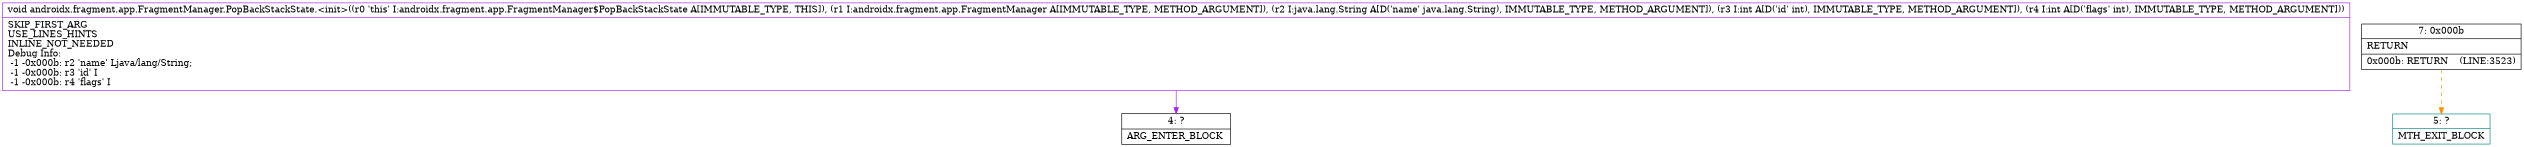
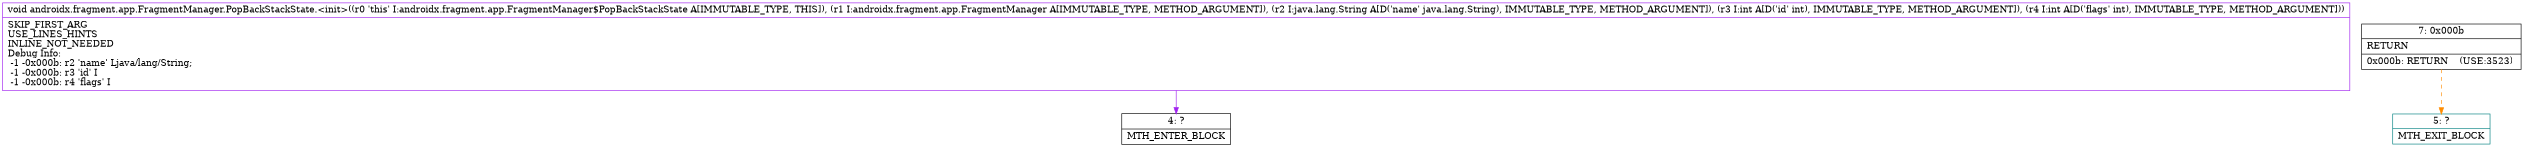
(2441, 61) -> (2440, 61)
(1175, 136) -> (1176, 136)
